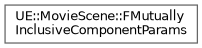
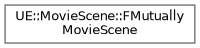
(101, 24) -> (100, 24)
